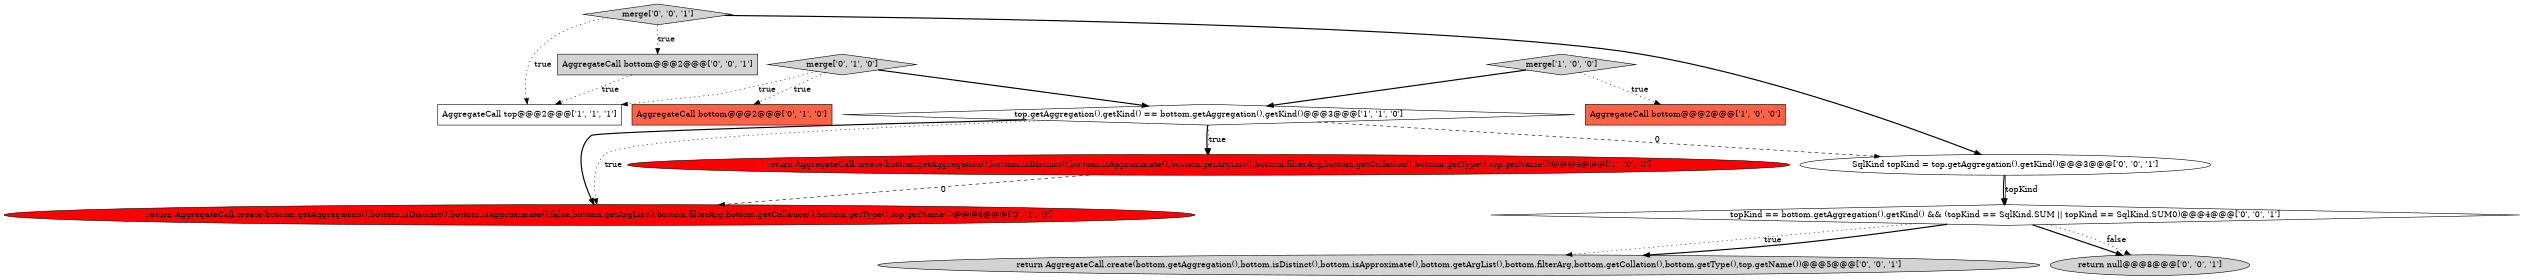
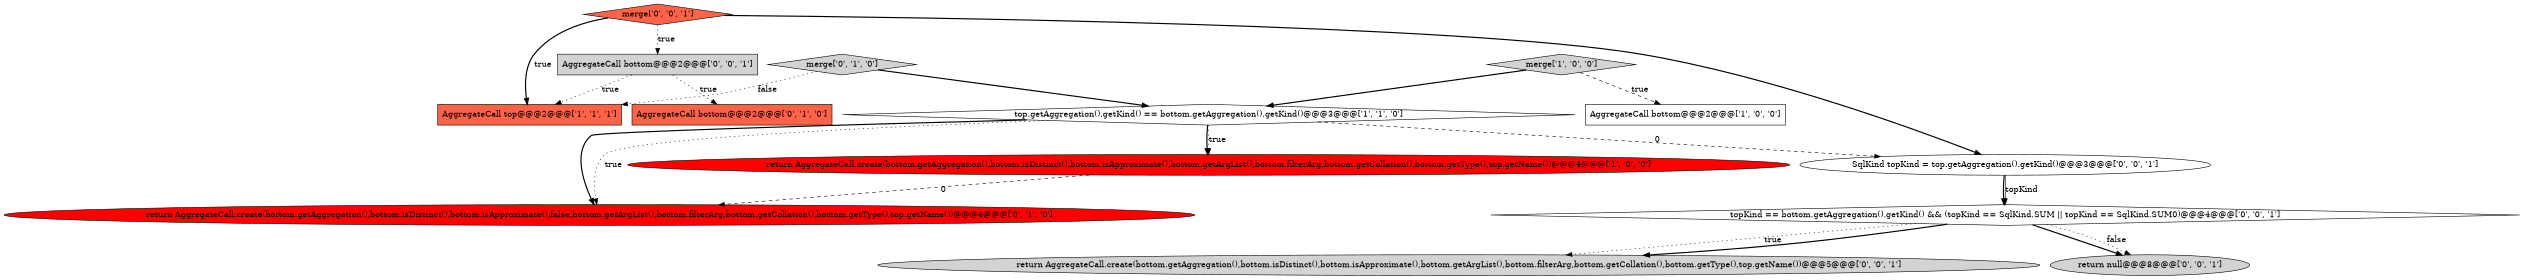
(658, 14) -> (658, 14)
(548, 41) -> (548, 41)
(792, 87) -> (692, 88)
(1617, 87) -> (1617, 87)
(767, 90) -> (767, 90)
(530, 115) -> (530, 115)
(1685, 115) -> (1685, 115)
